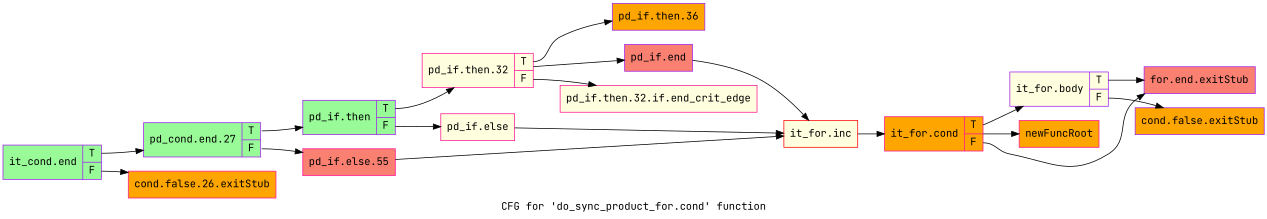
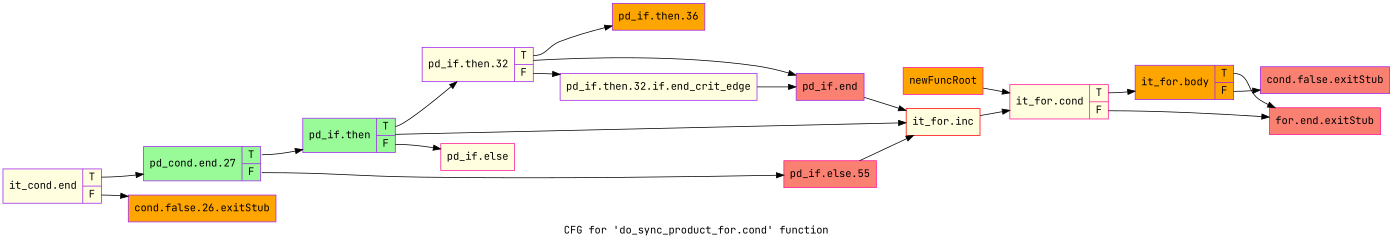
(478, 70) -> (478, 65)
(1200, 80) -> (1325, 121)
none -> (773, 87)
(1059, 89) -> (1184, 82)
(659, 99) -> (659, 87)
(1200, 121) -> (1325, 80)
(645, 130) -> (647, 129)
(934, 134) -> (1059, 102)
(997, 134) -> (993, 90)
(52, 162) -> (52, 186)
(202, 185) -> (202, 208)
